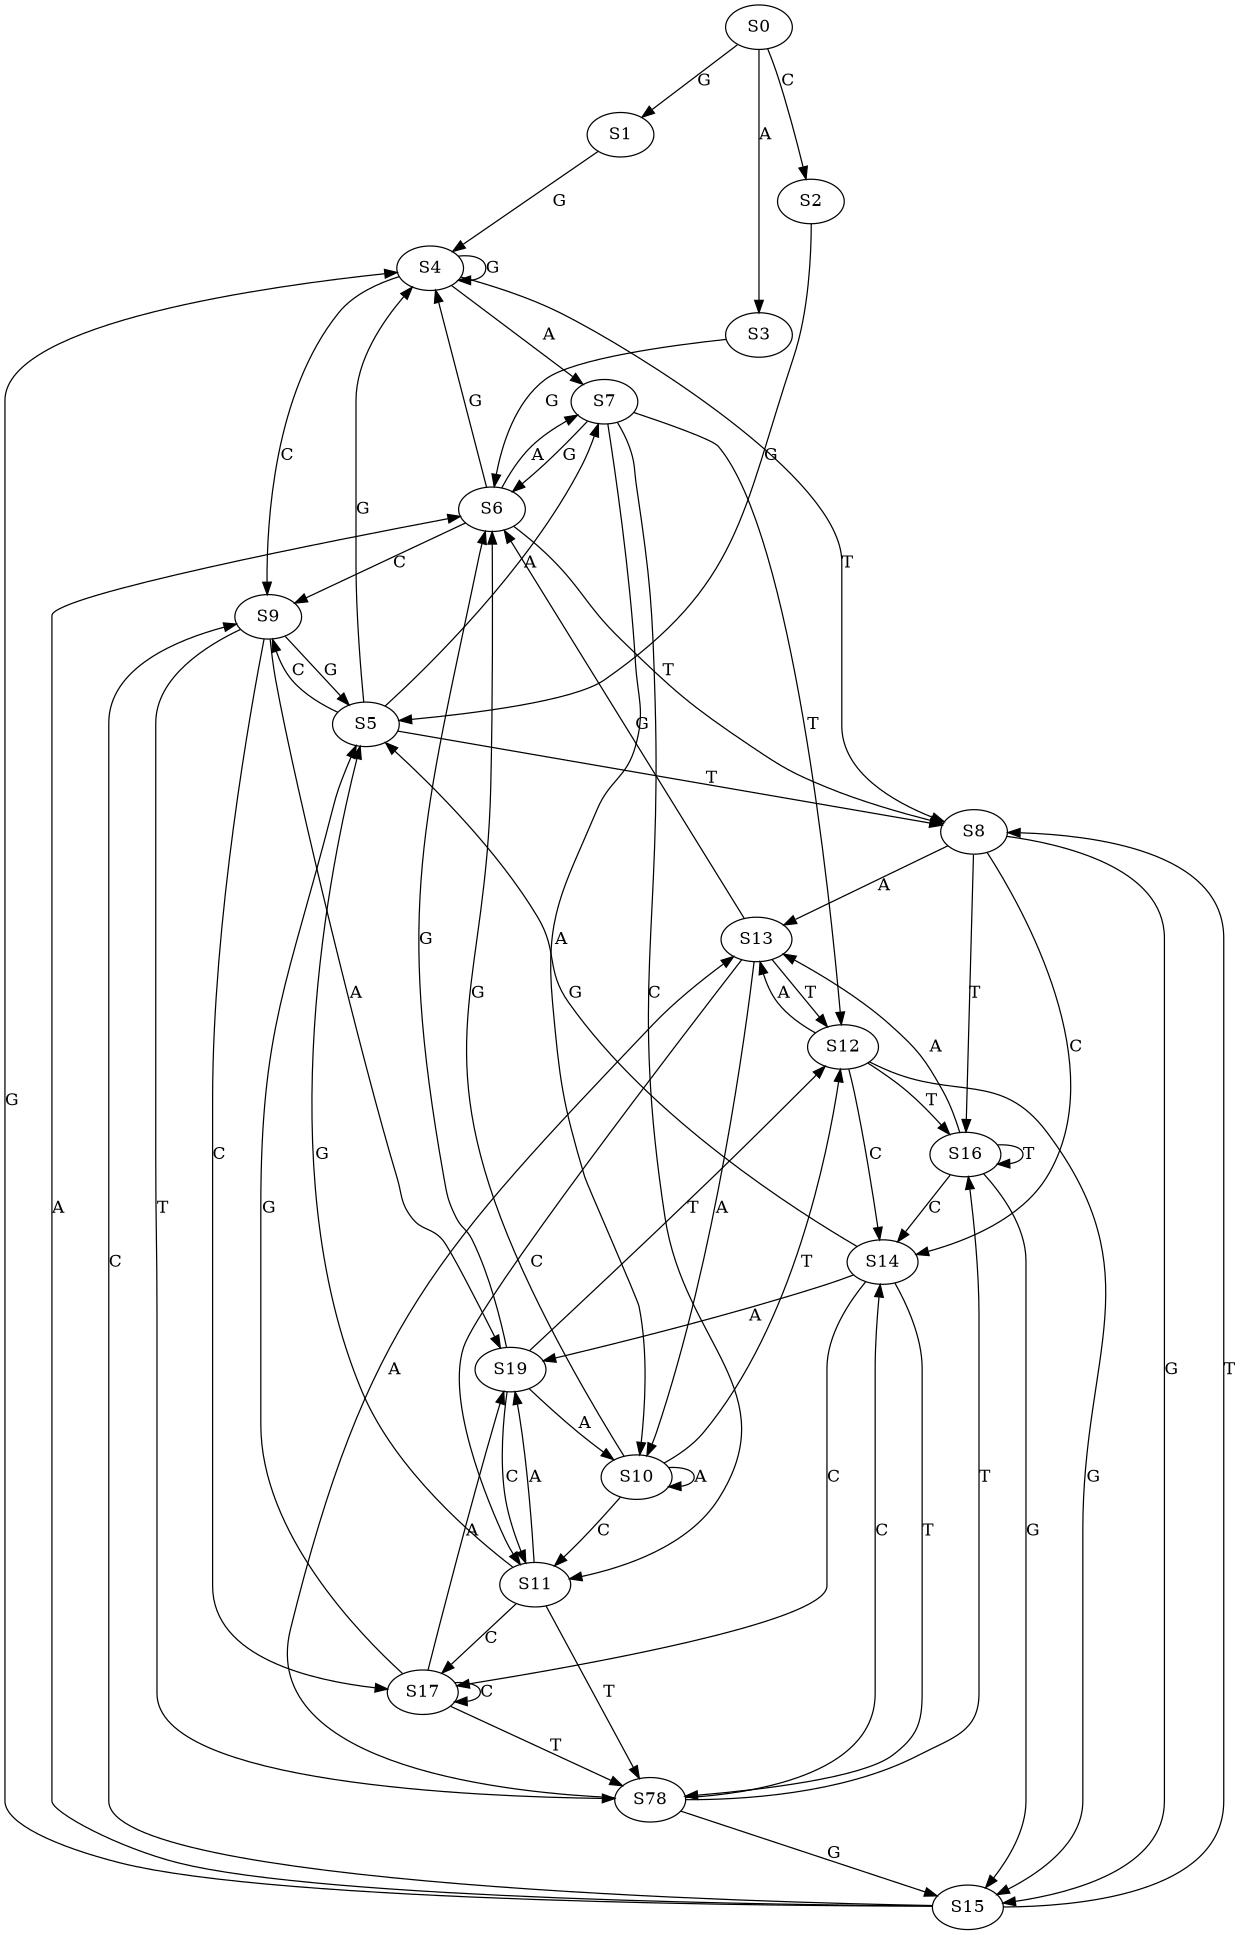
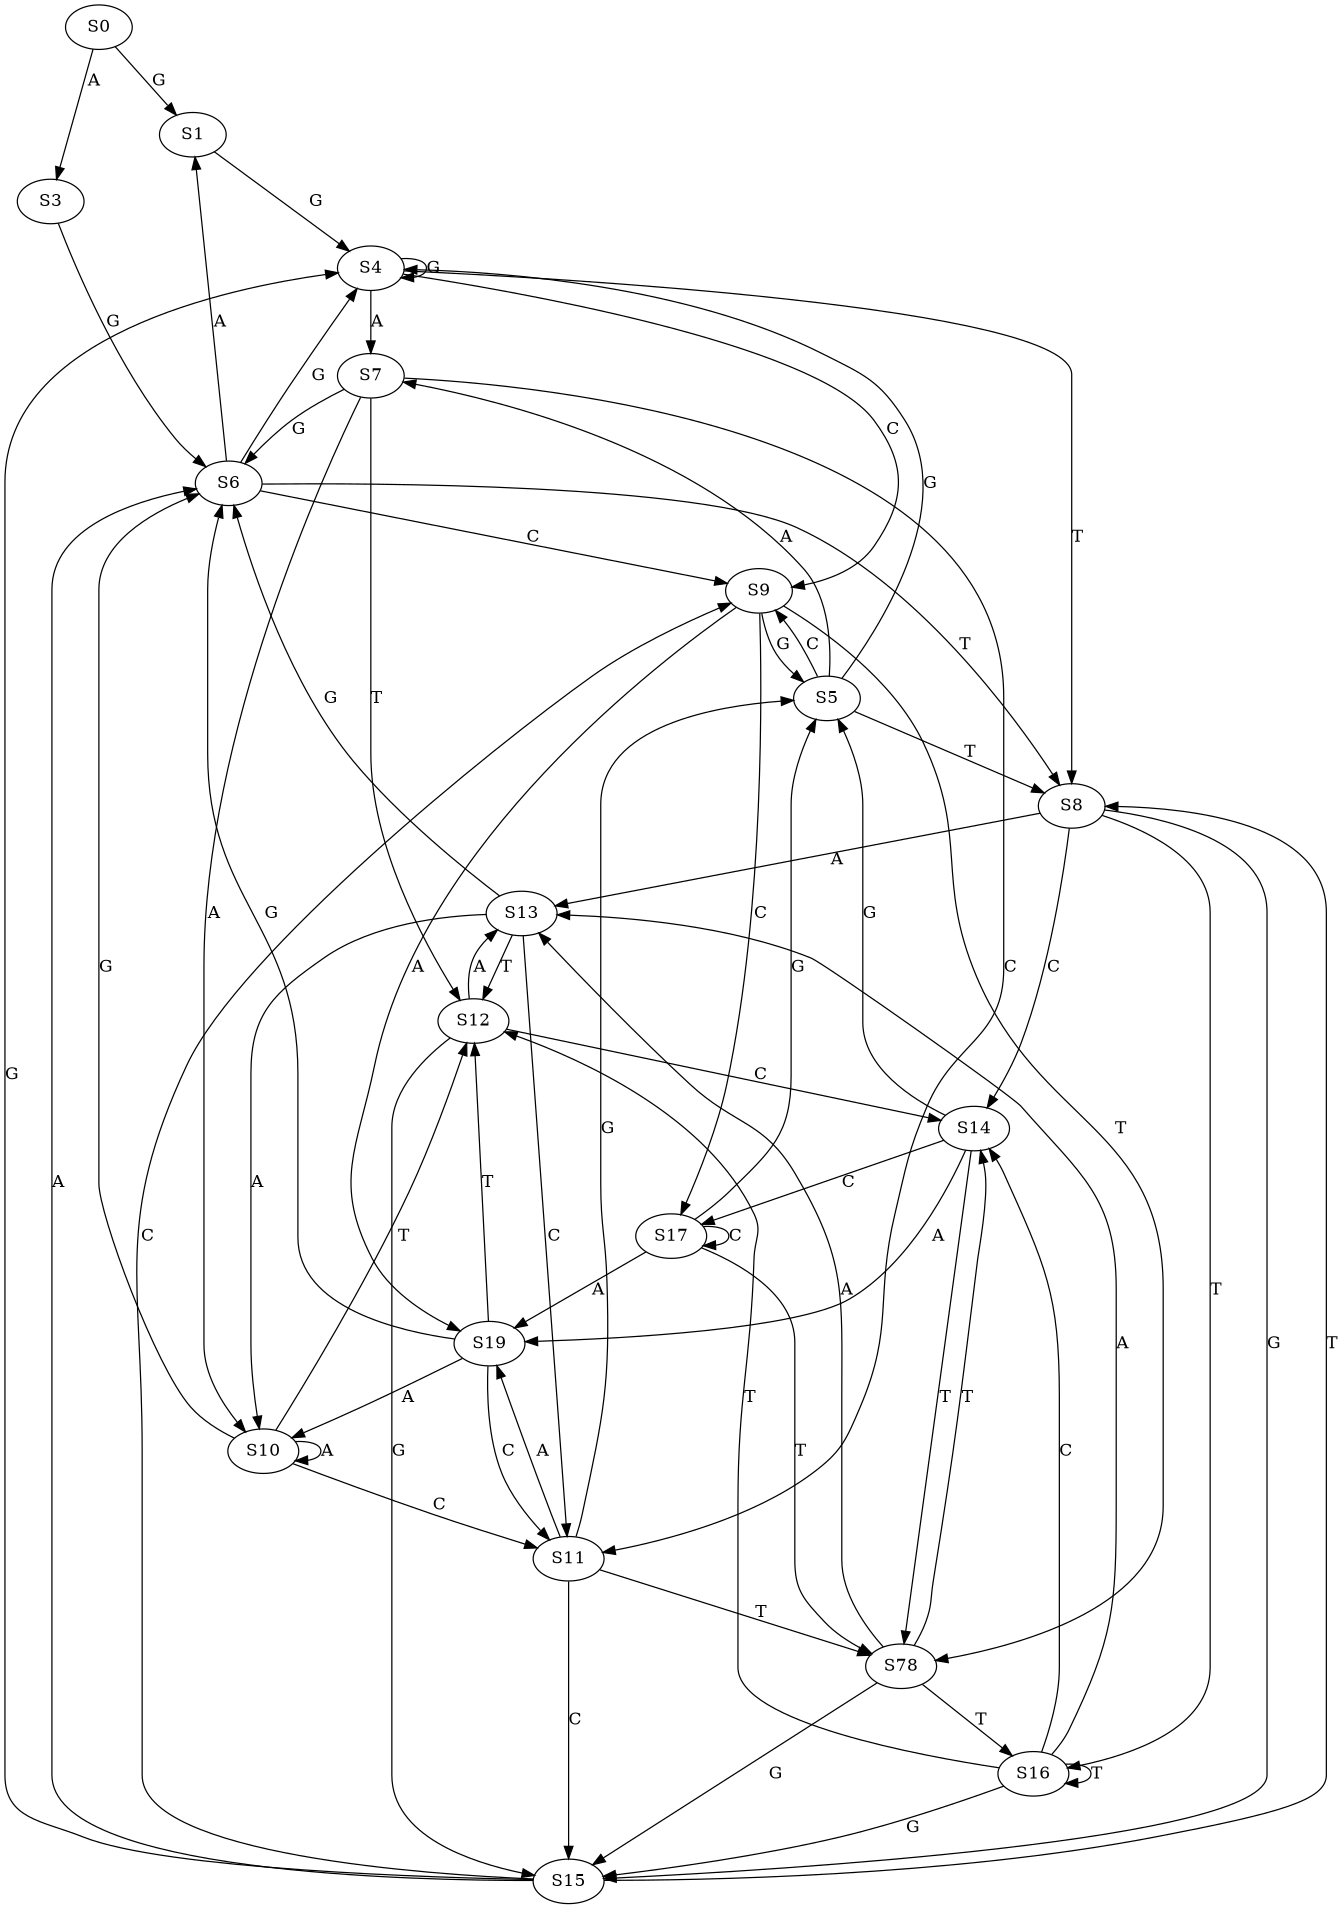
(811, 201) -> none
(529, 449) -> (211, 315)
(907, 1091) -> (740, 1433)
(882, 1531) -> (968, 1397)
(484, 1634) -> (569, 1714)
